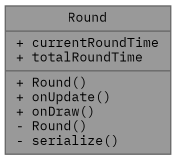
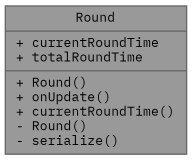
(56, 112) -> (96, 112)
